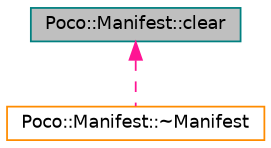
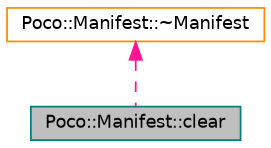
(136, 83) -> (136, 83)
